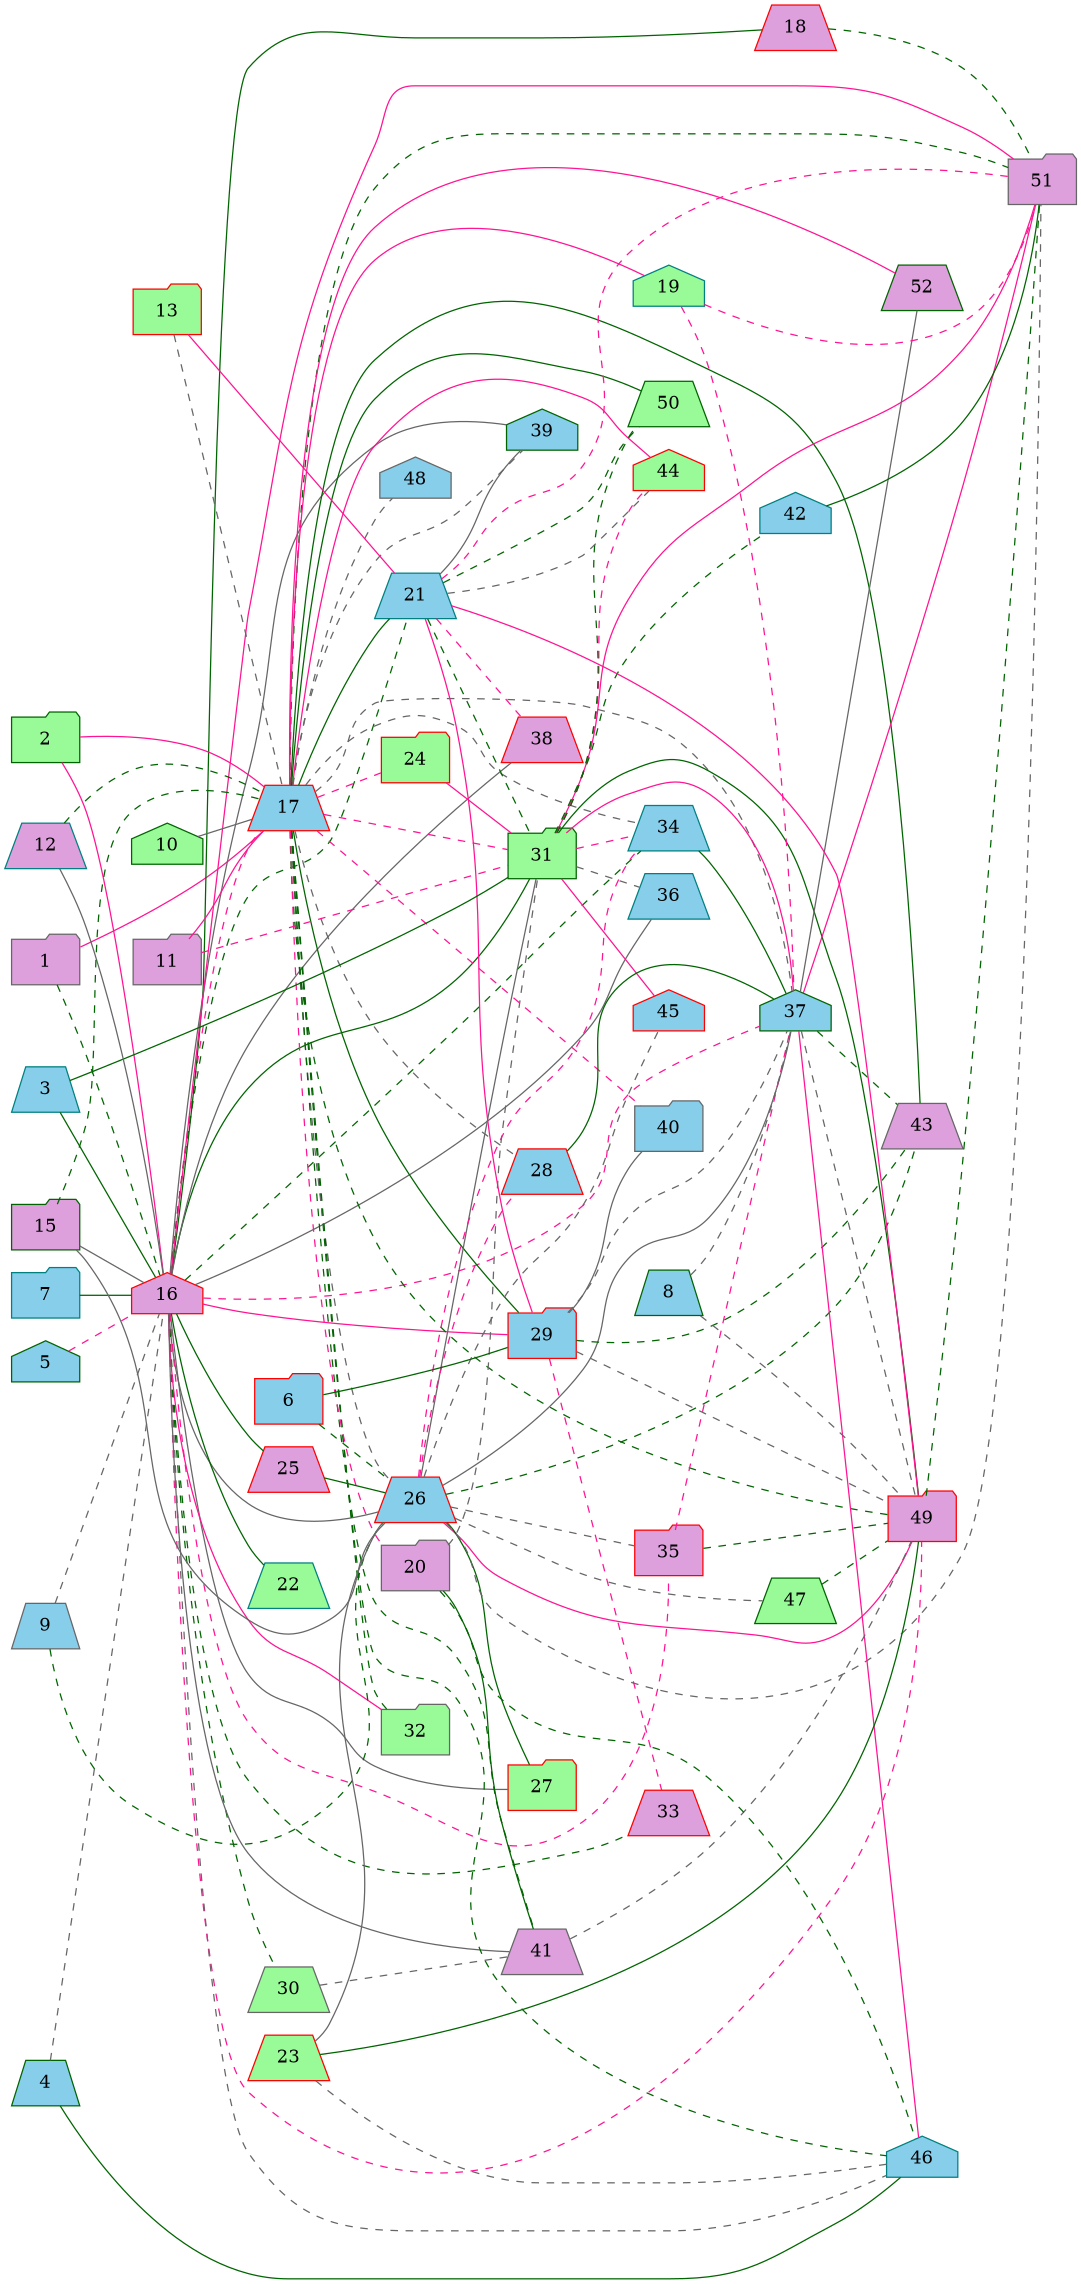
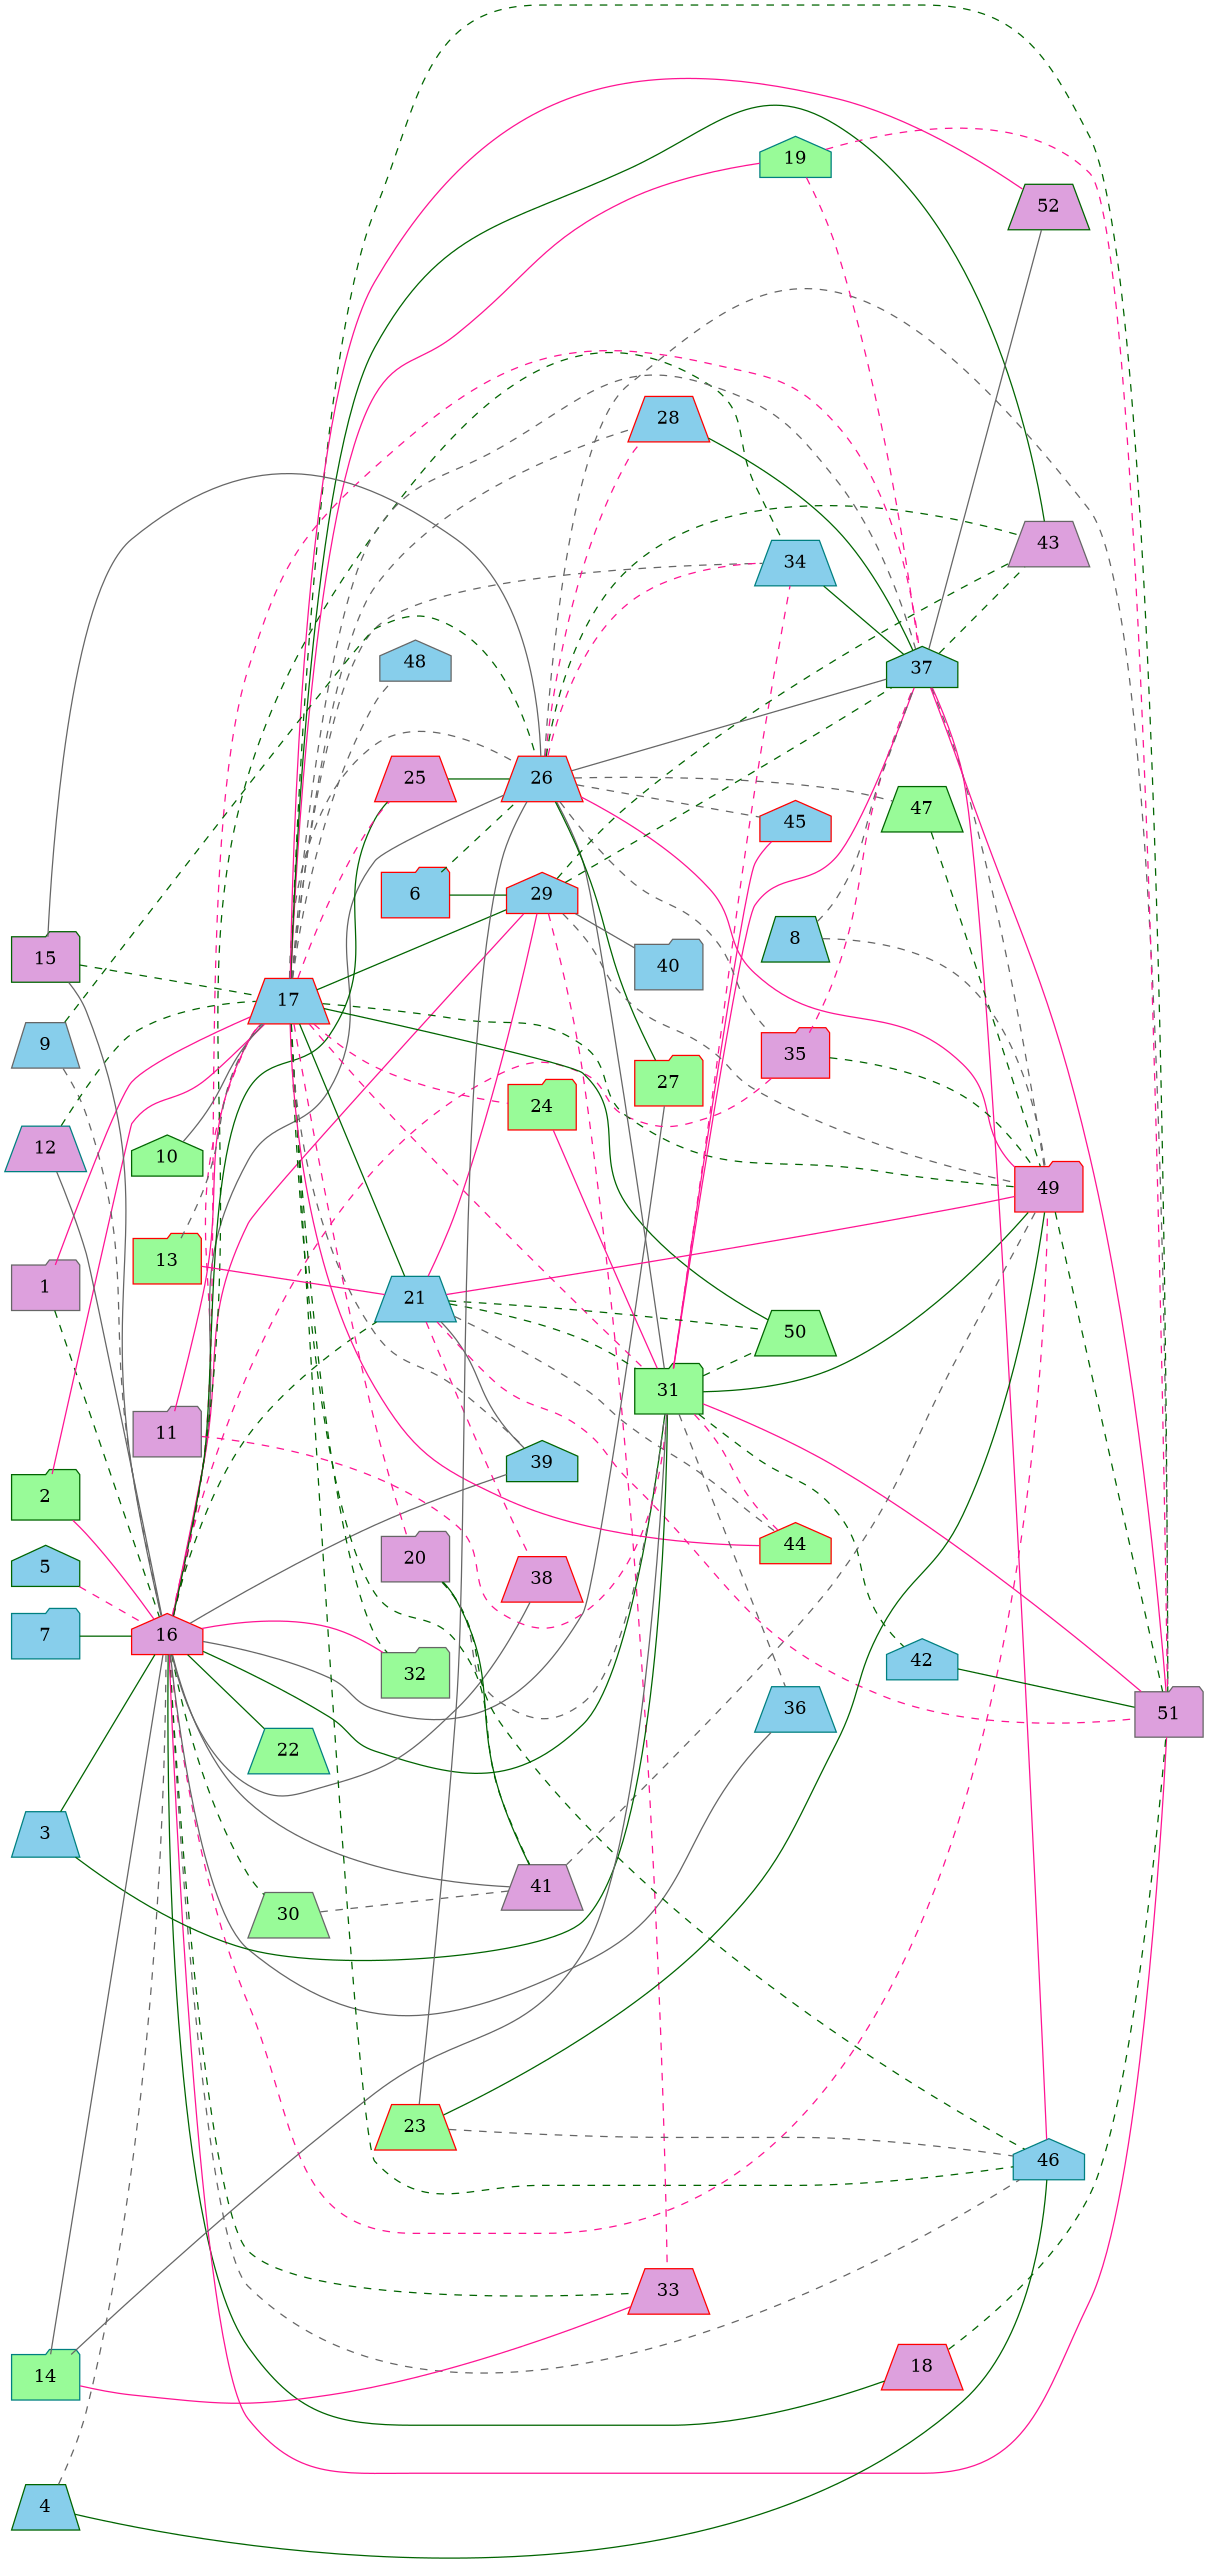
(487, 975) -> (337, 886)
(687, 1181) -> (721, 791)
(542, 1336) -> (542, 895)
none -> (46, 2377)
